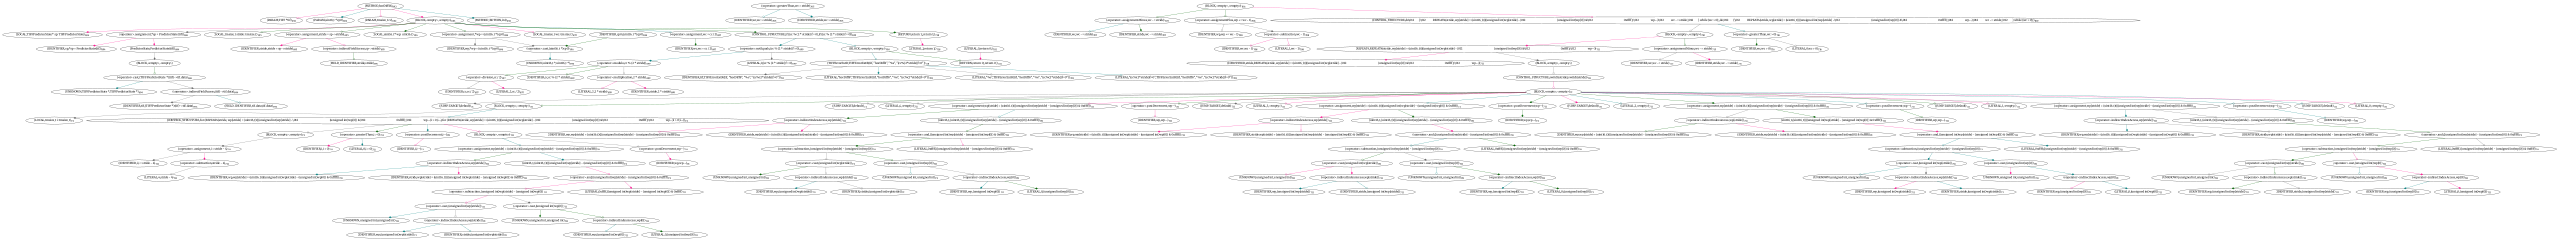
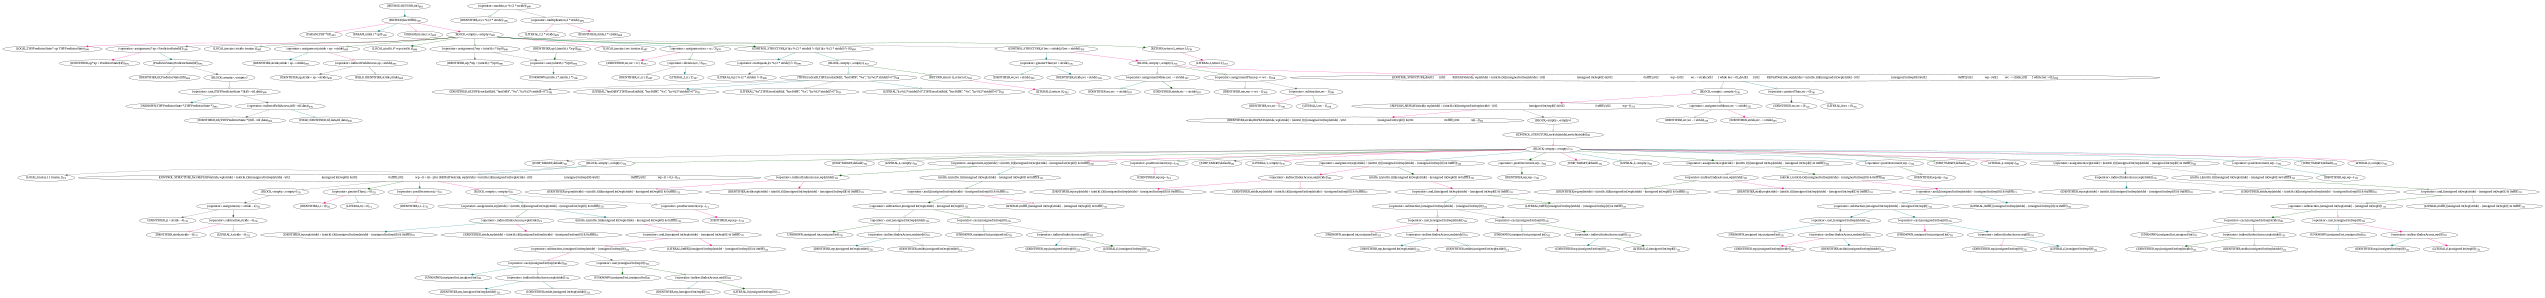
(435, 13) -> (405, 12)
(87, 34) -> (87, 49)
(154, 41) -> (164, 56)
(696, 41) -> (662, 56)
(1288, 41) -> (1314, 98)
(294, 42) -> (300, 56)
none -> (1046, 49)
(980, 55) -> (1001, 85)
(698, 56) -> none
(553, 70) -> (692, 56)
none -> (165, 78)
none -> (306, 78)
(497, 84) -> (686, 69)
(362, 141) -> (356, 198)
(204, 155) -> (233, 212)
none -> (176, 235)
